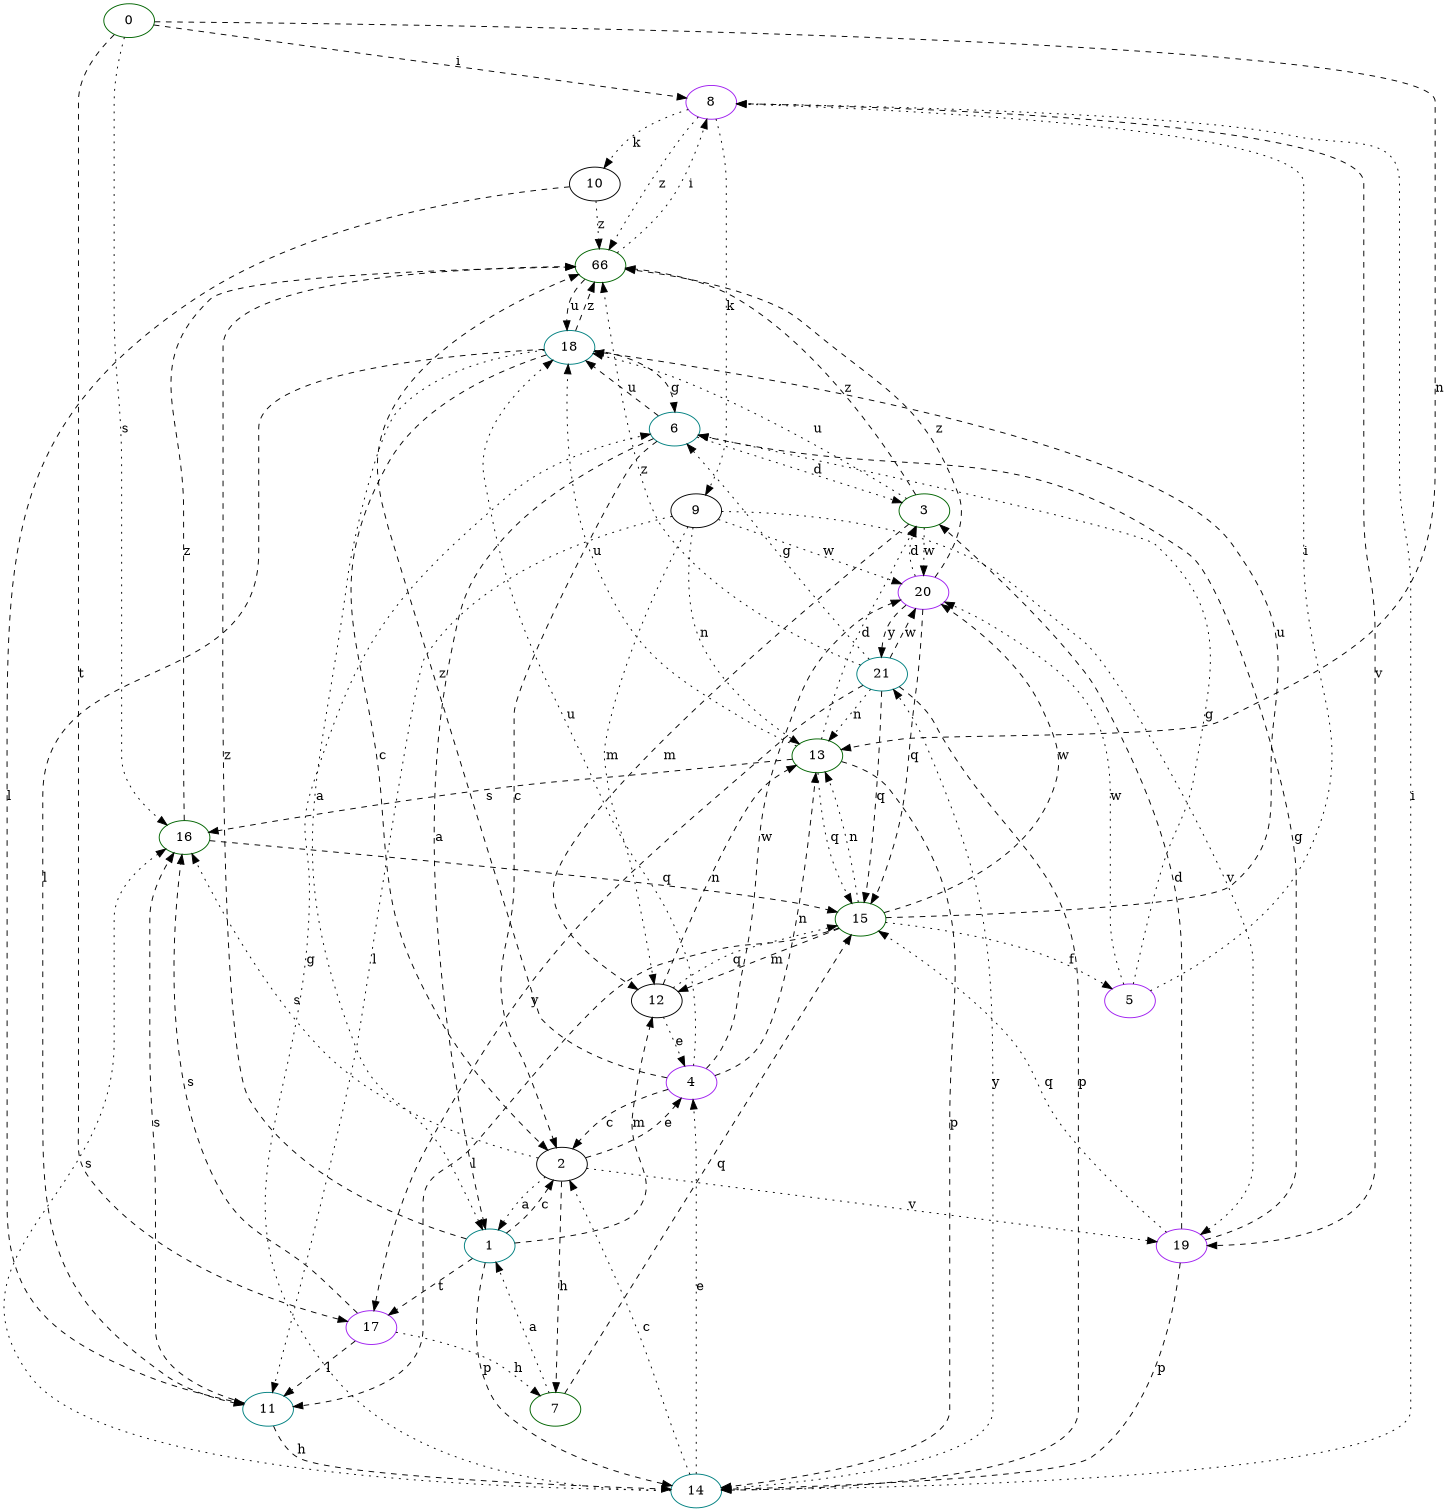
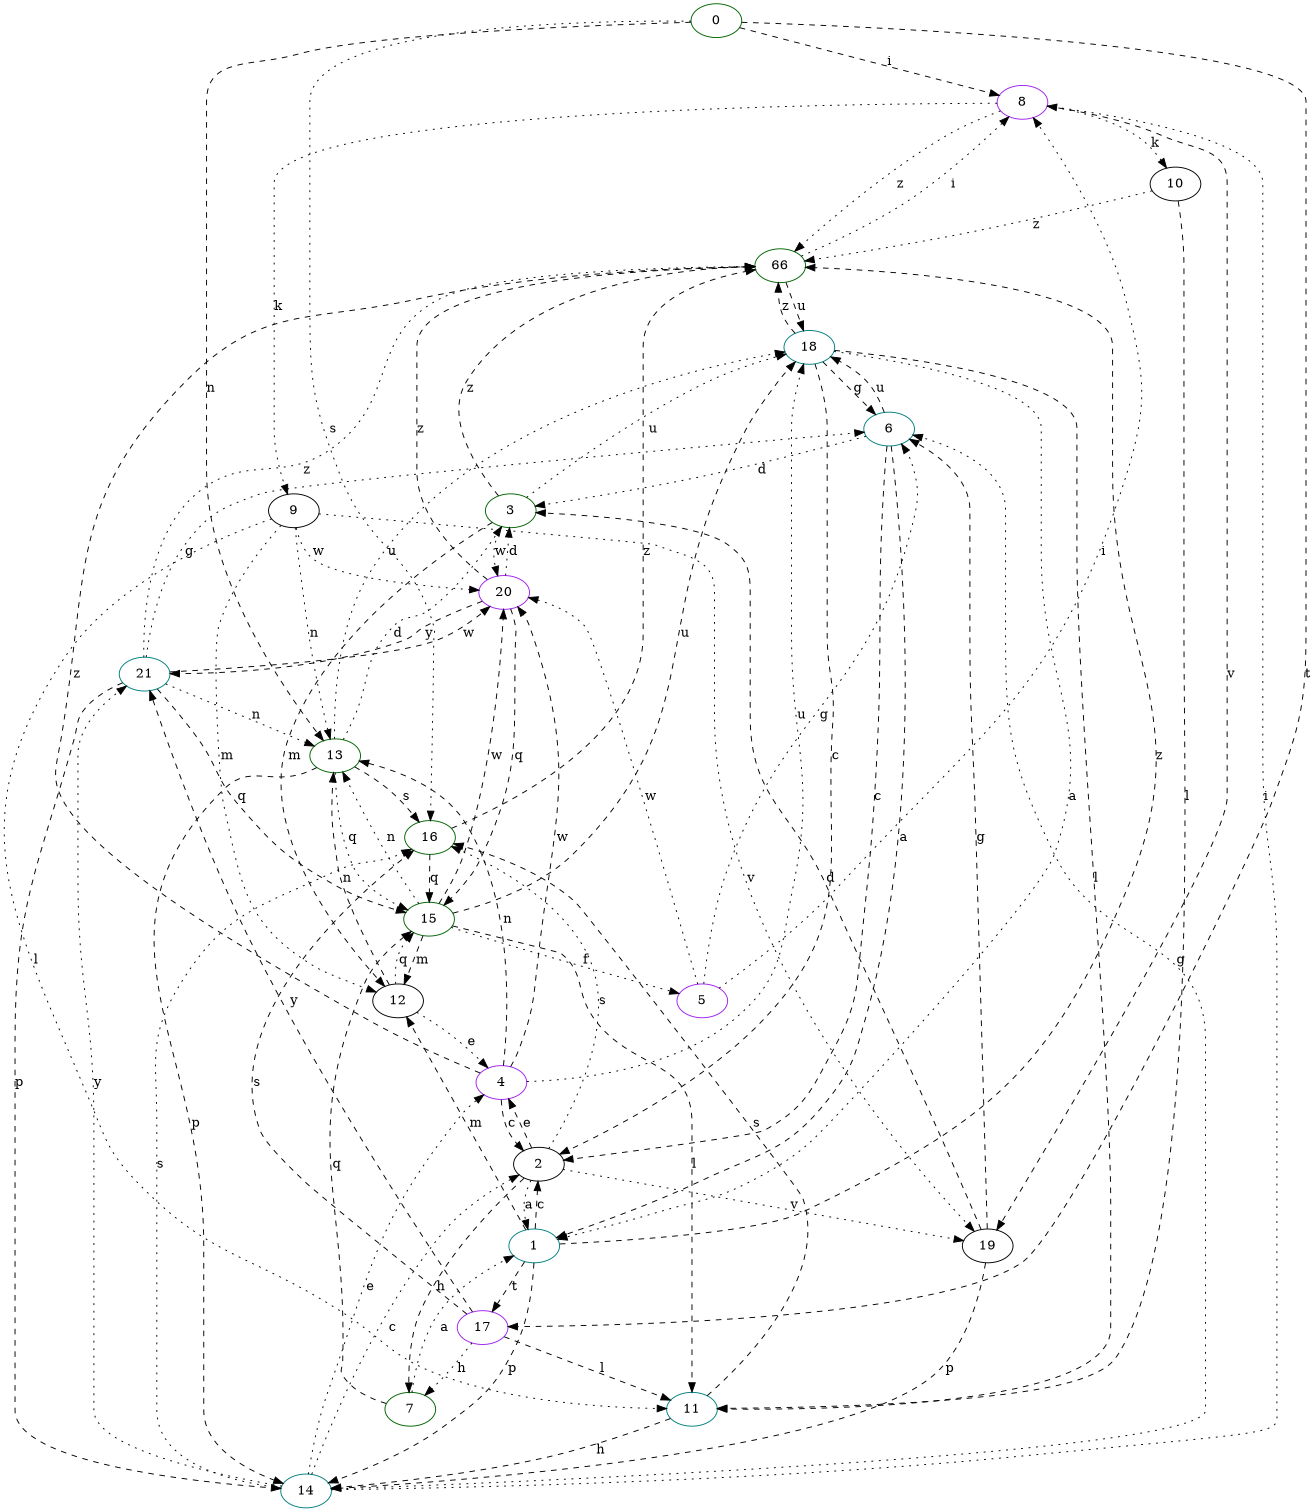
(560, 948) -> (291, 1017)
(1034, 1077) -> none
(1182, 1246) -> (988, 1246)
